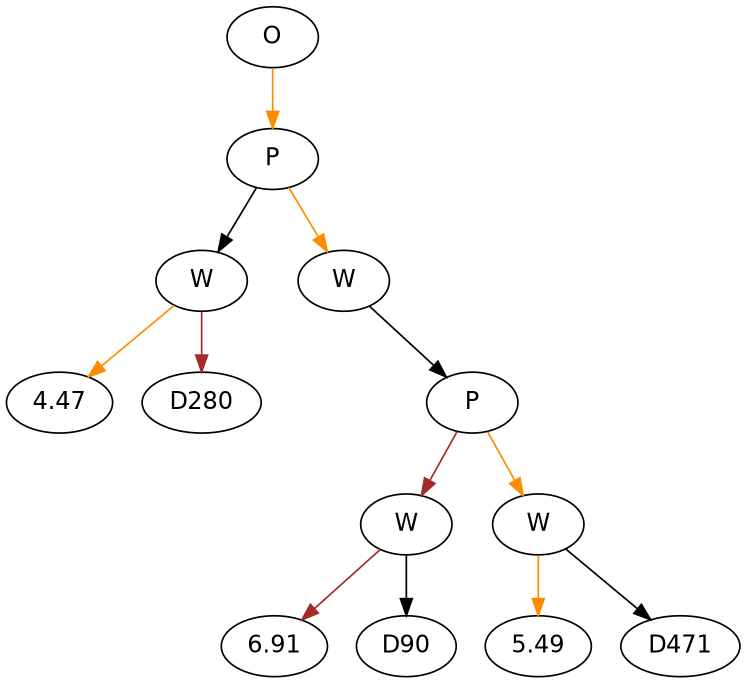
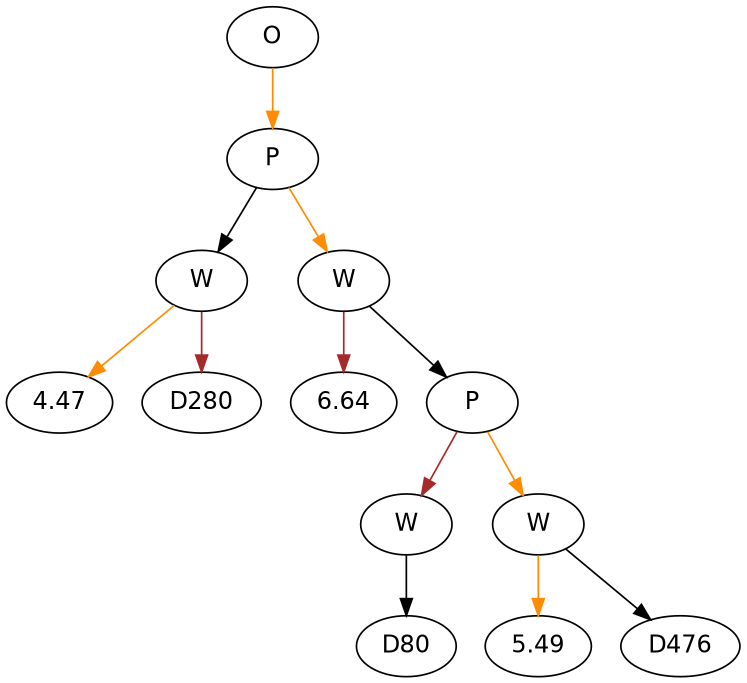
none -> (344, 403)
(274, 646) -> none
(406, 646) -> (406, 646)
(680, 646) -> (680, 646)
